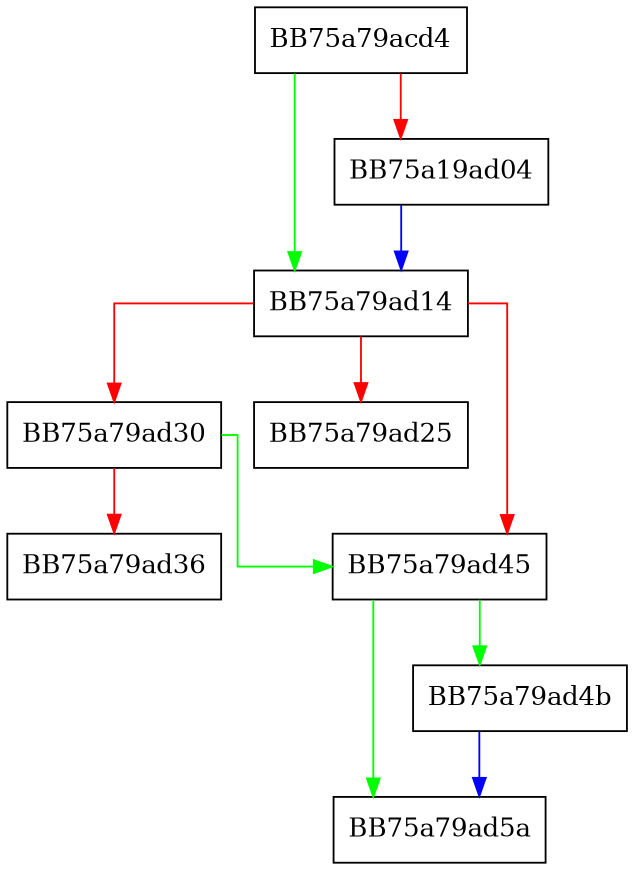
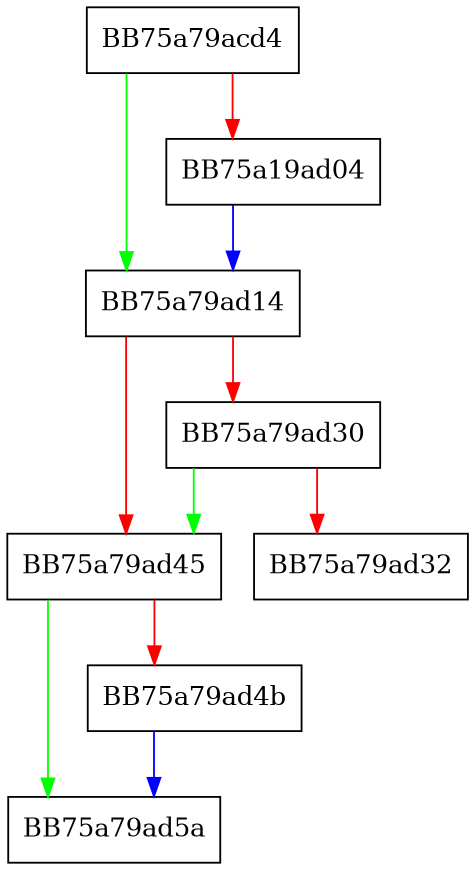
(361, 435) -> none
(114, 567) -> (361, 567)
(480, 623) -> (154, 623)
